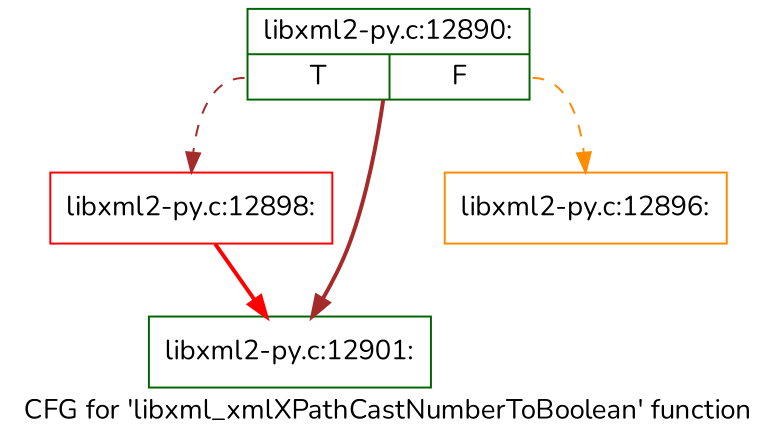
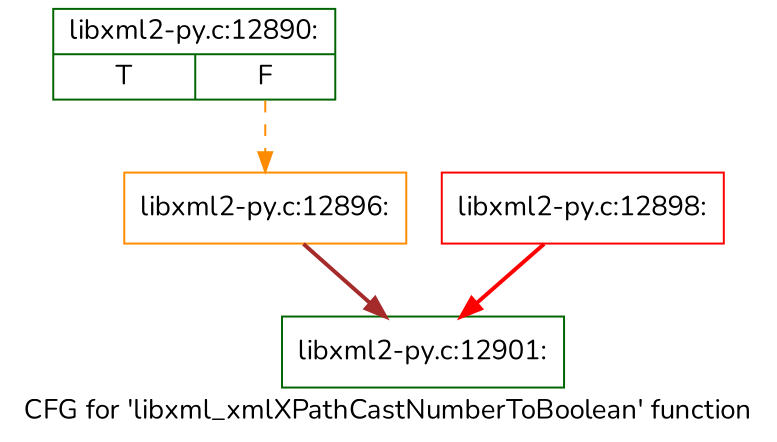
(206, 105) -> none
(362, 202) -> (337, 273)
